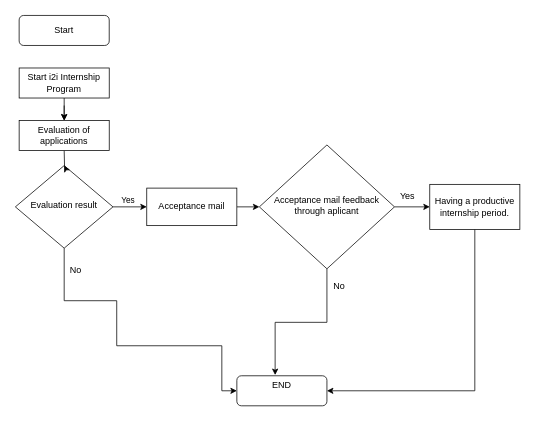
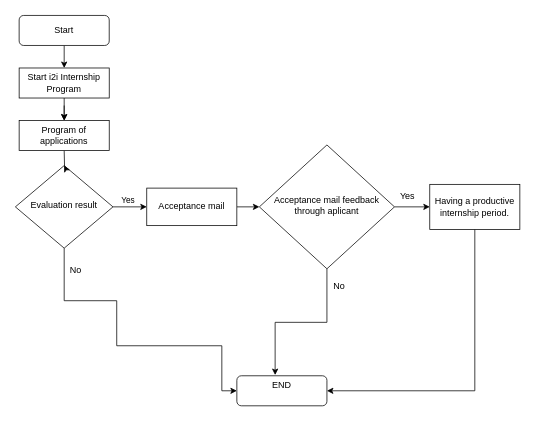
none -> (64, 54)
(64, 135) -> (64, 135)
